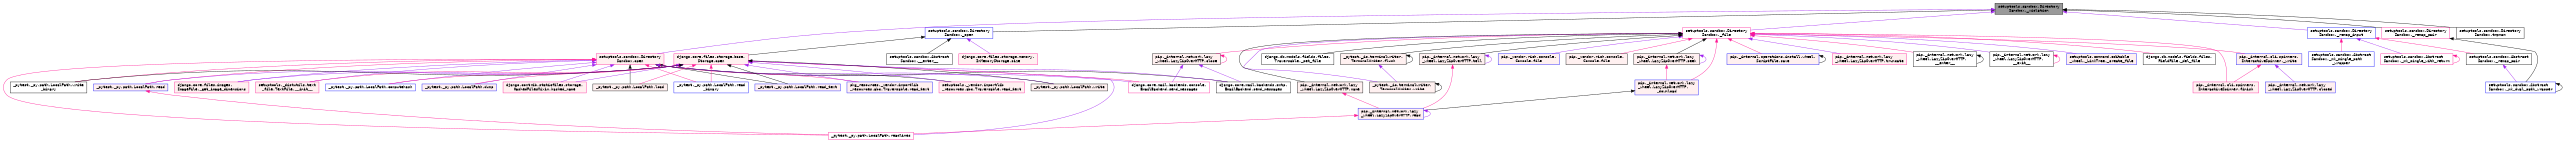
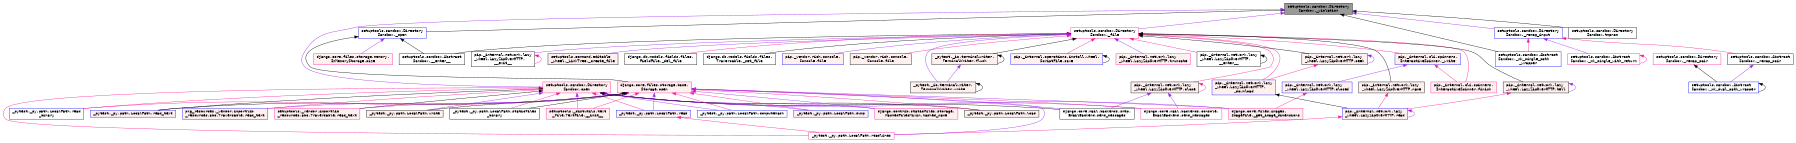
(2224, 17) -> (1421, 33)
none -> (761, 38)
(2102, 59) -> (583, 59)
(49, 87) -> (495, 114)
none -> (1290, 101)
